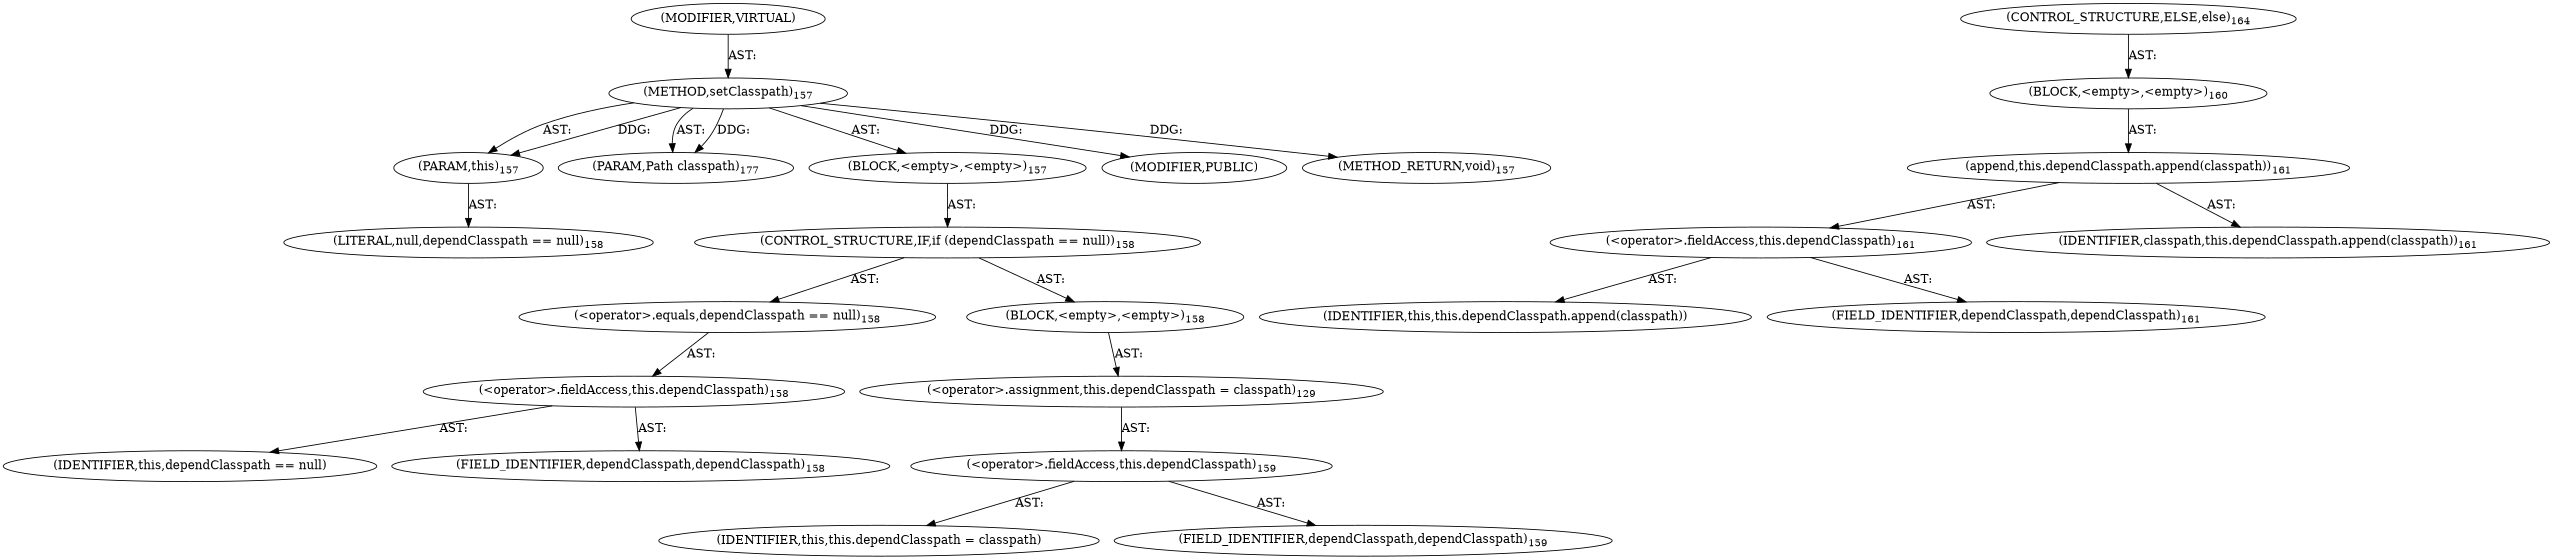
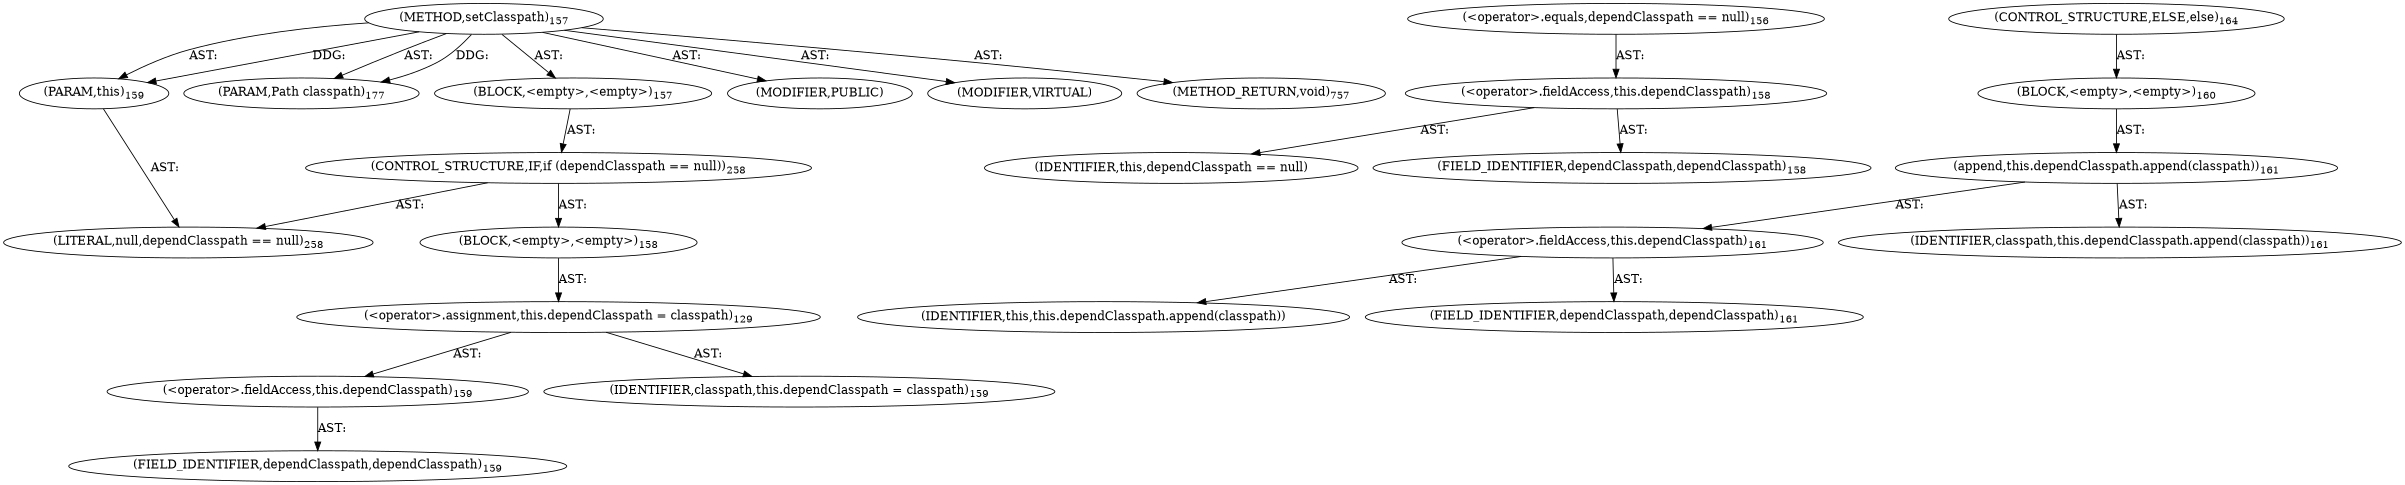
(728, 52) -> (755, 56)
(1008, 131) -> (689, 56)
(1168, 131) -> (990, 56)
(509, 167) -> (135, 92)
(1505, 167) -> (1340, 92)
(594, 241) -> (314, 241)
(1125, 241) -> (736, 167)
(841, 279) -> (377, 205)
(871, 316) -> (1760, 18)
none -> (799, 392)
(879, 541) -> none
